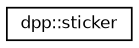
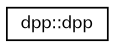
(69, 24) -> (57, 24)
